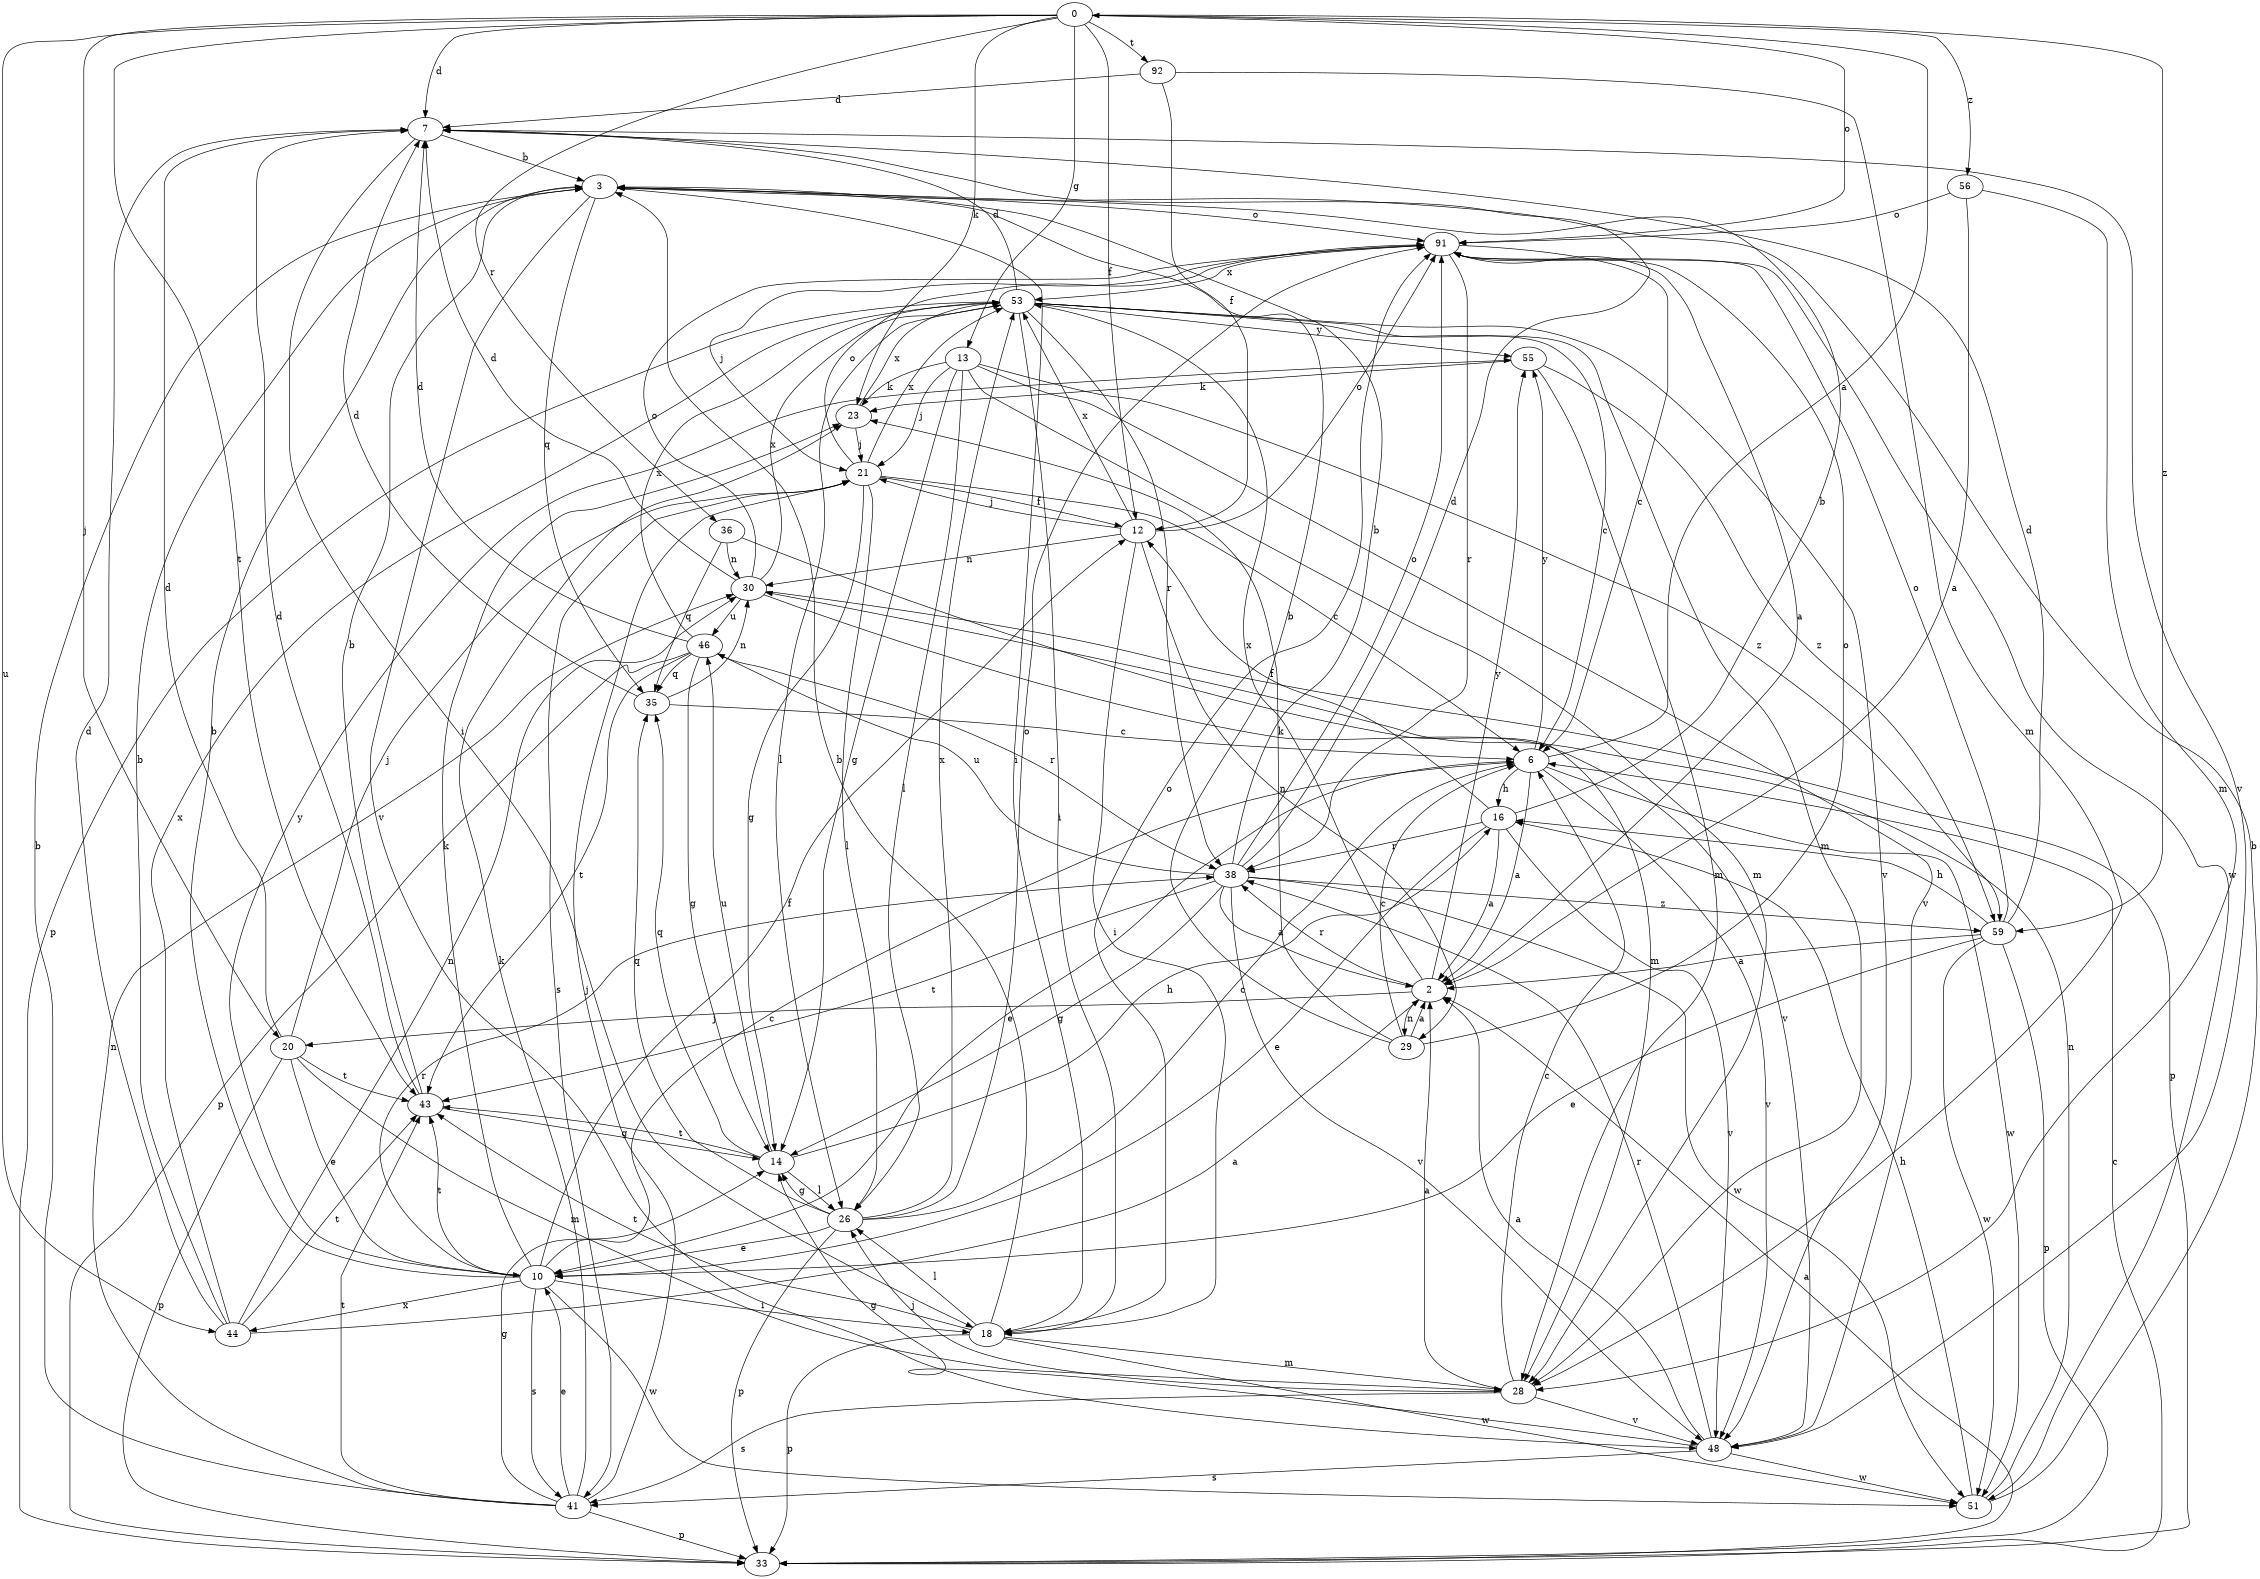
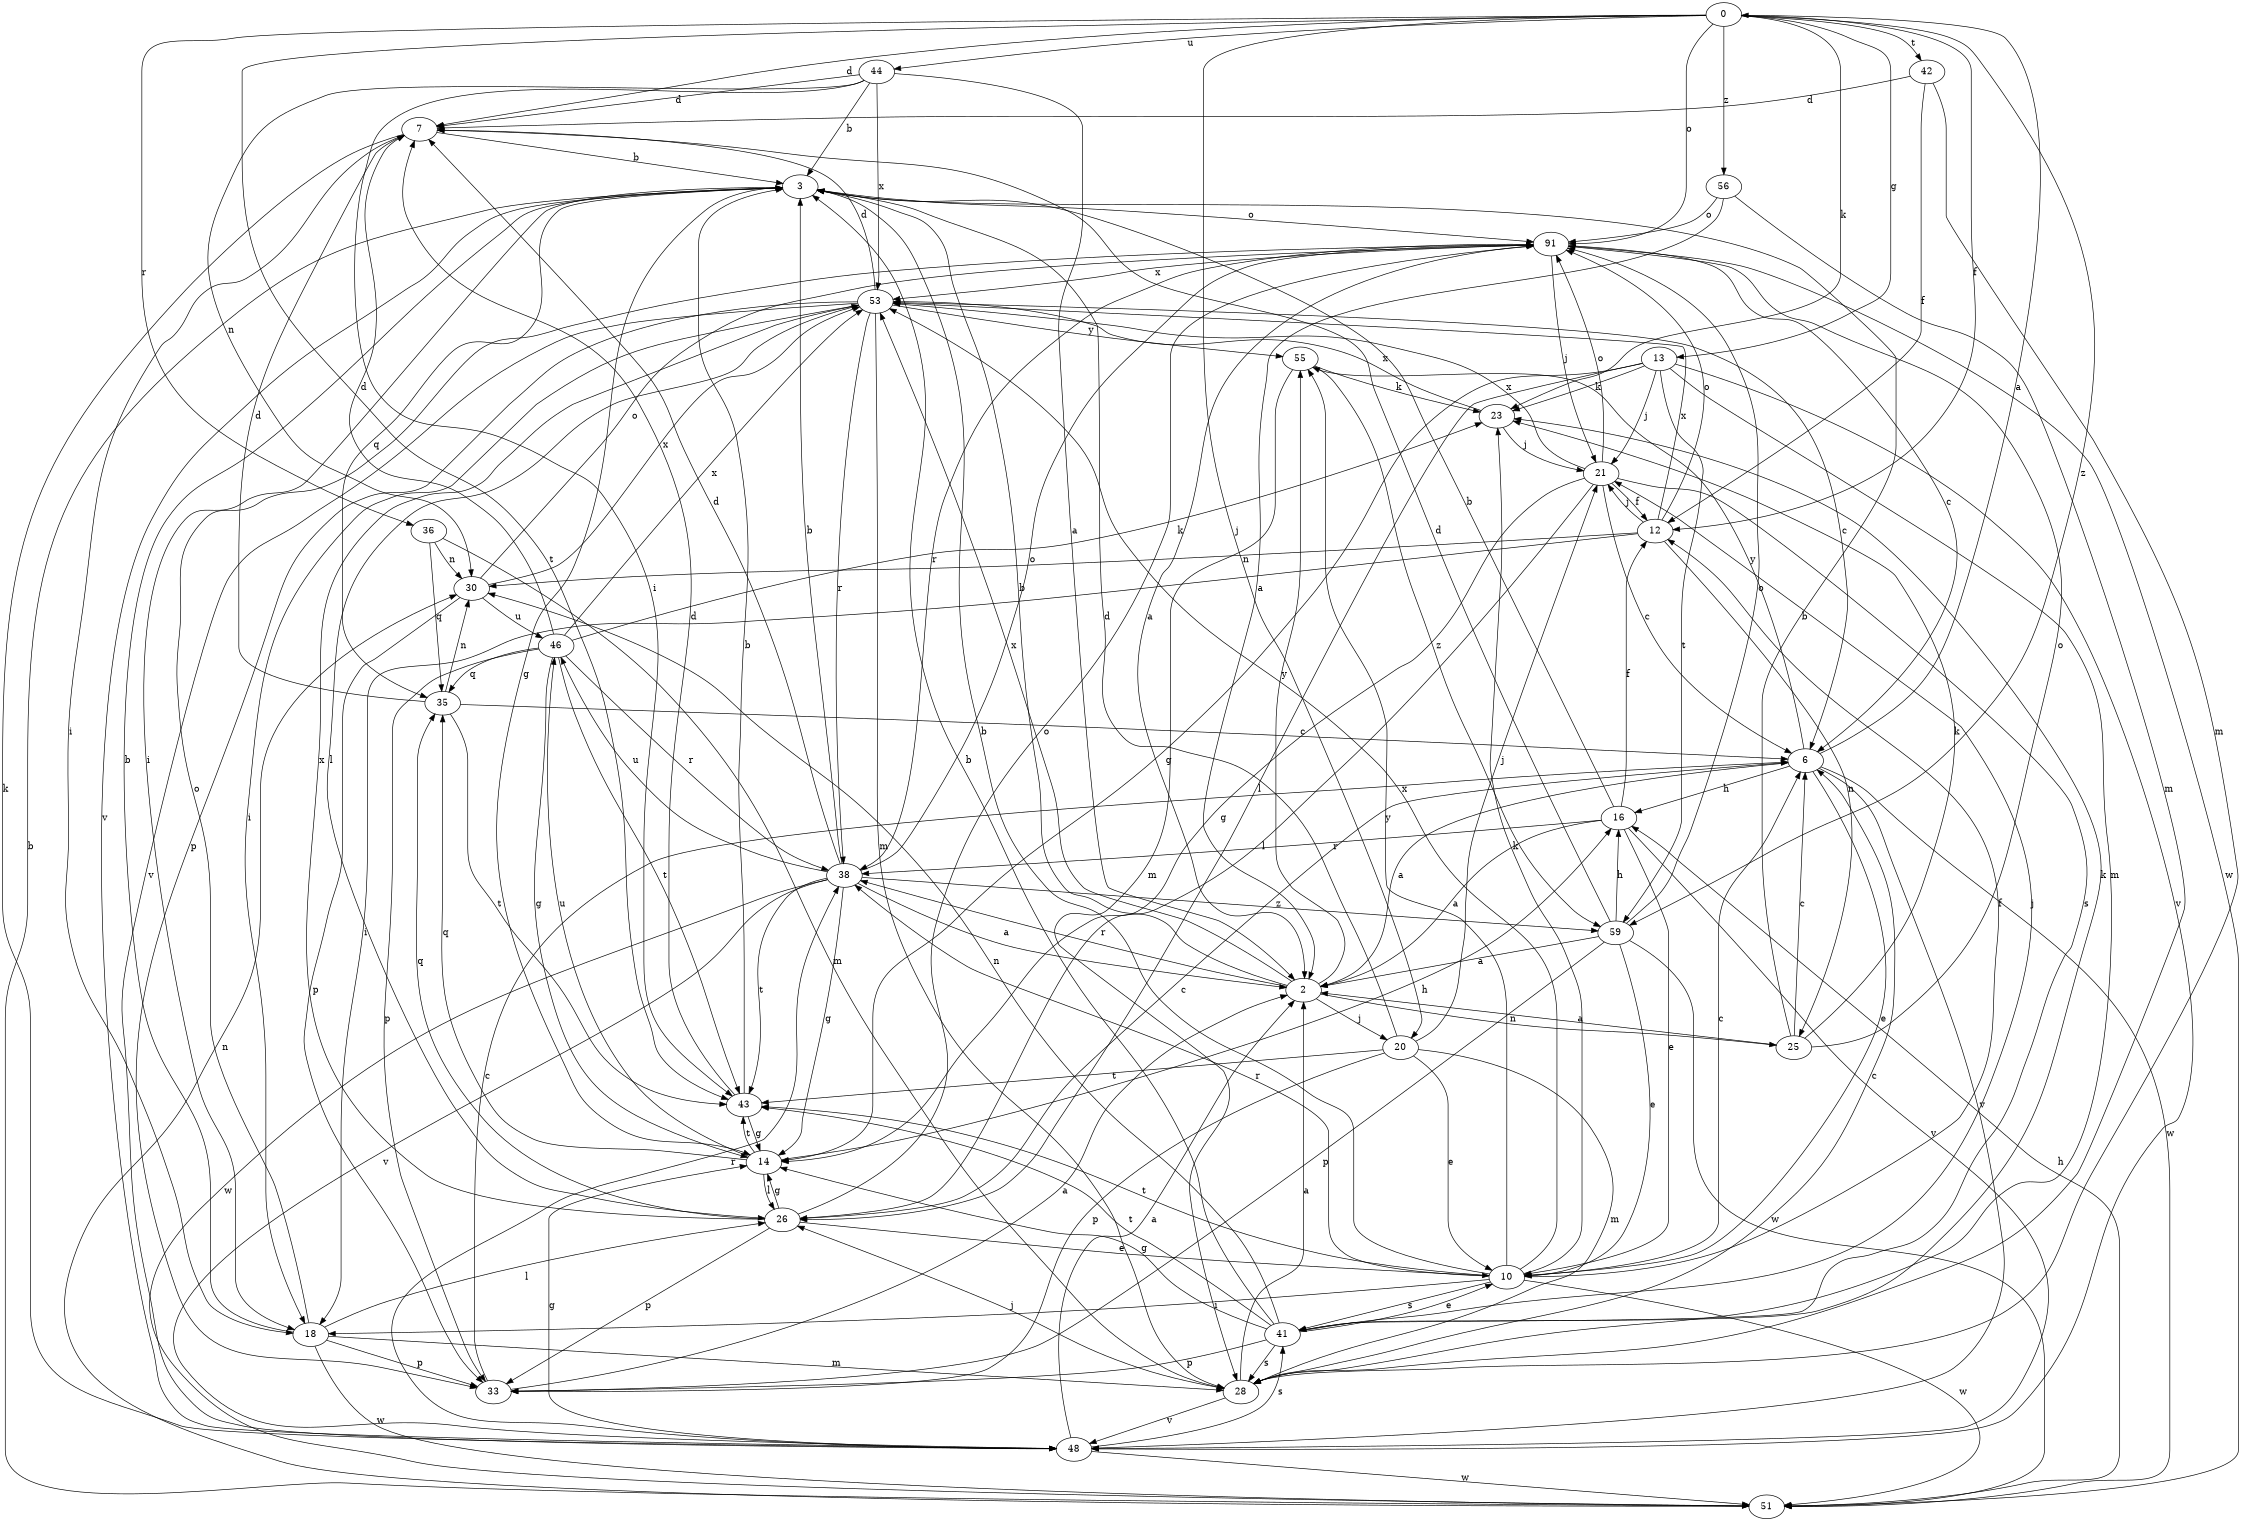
(1158, 72) -> (1927, 72)
(519, 408) -> none
(164, 496) -> (1105, 625)
none -> (1004, 549)
none -> (1020, 621)
(1759, 646) -> (1684, 646)
none -> (518, 687)
(1570, 757) -> none
(2240, 789) -> (6, 789)
(1407, 1048) -> (1794, 1048)
(337, 1220) -> (655, 588)
(654, 1240) -> (529, 950)
(388, 1305) -> (1345, 734)
(1039, 1401) -> (1264, 1361)
